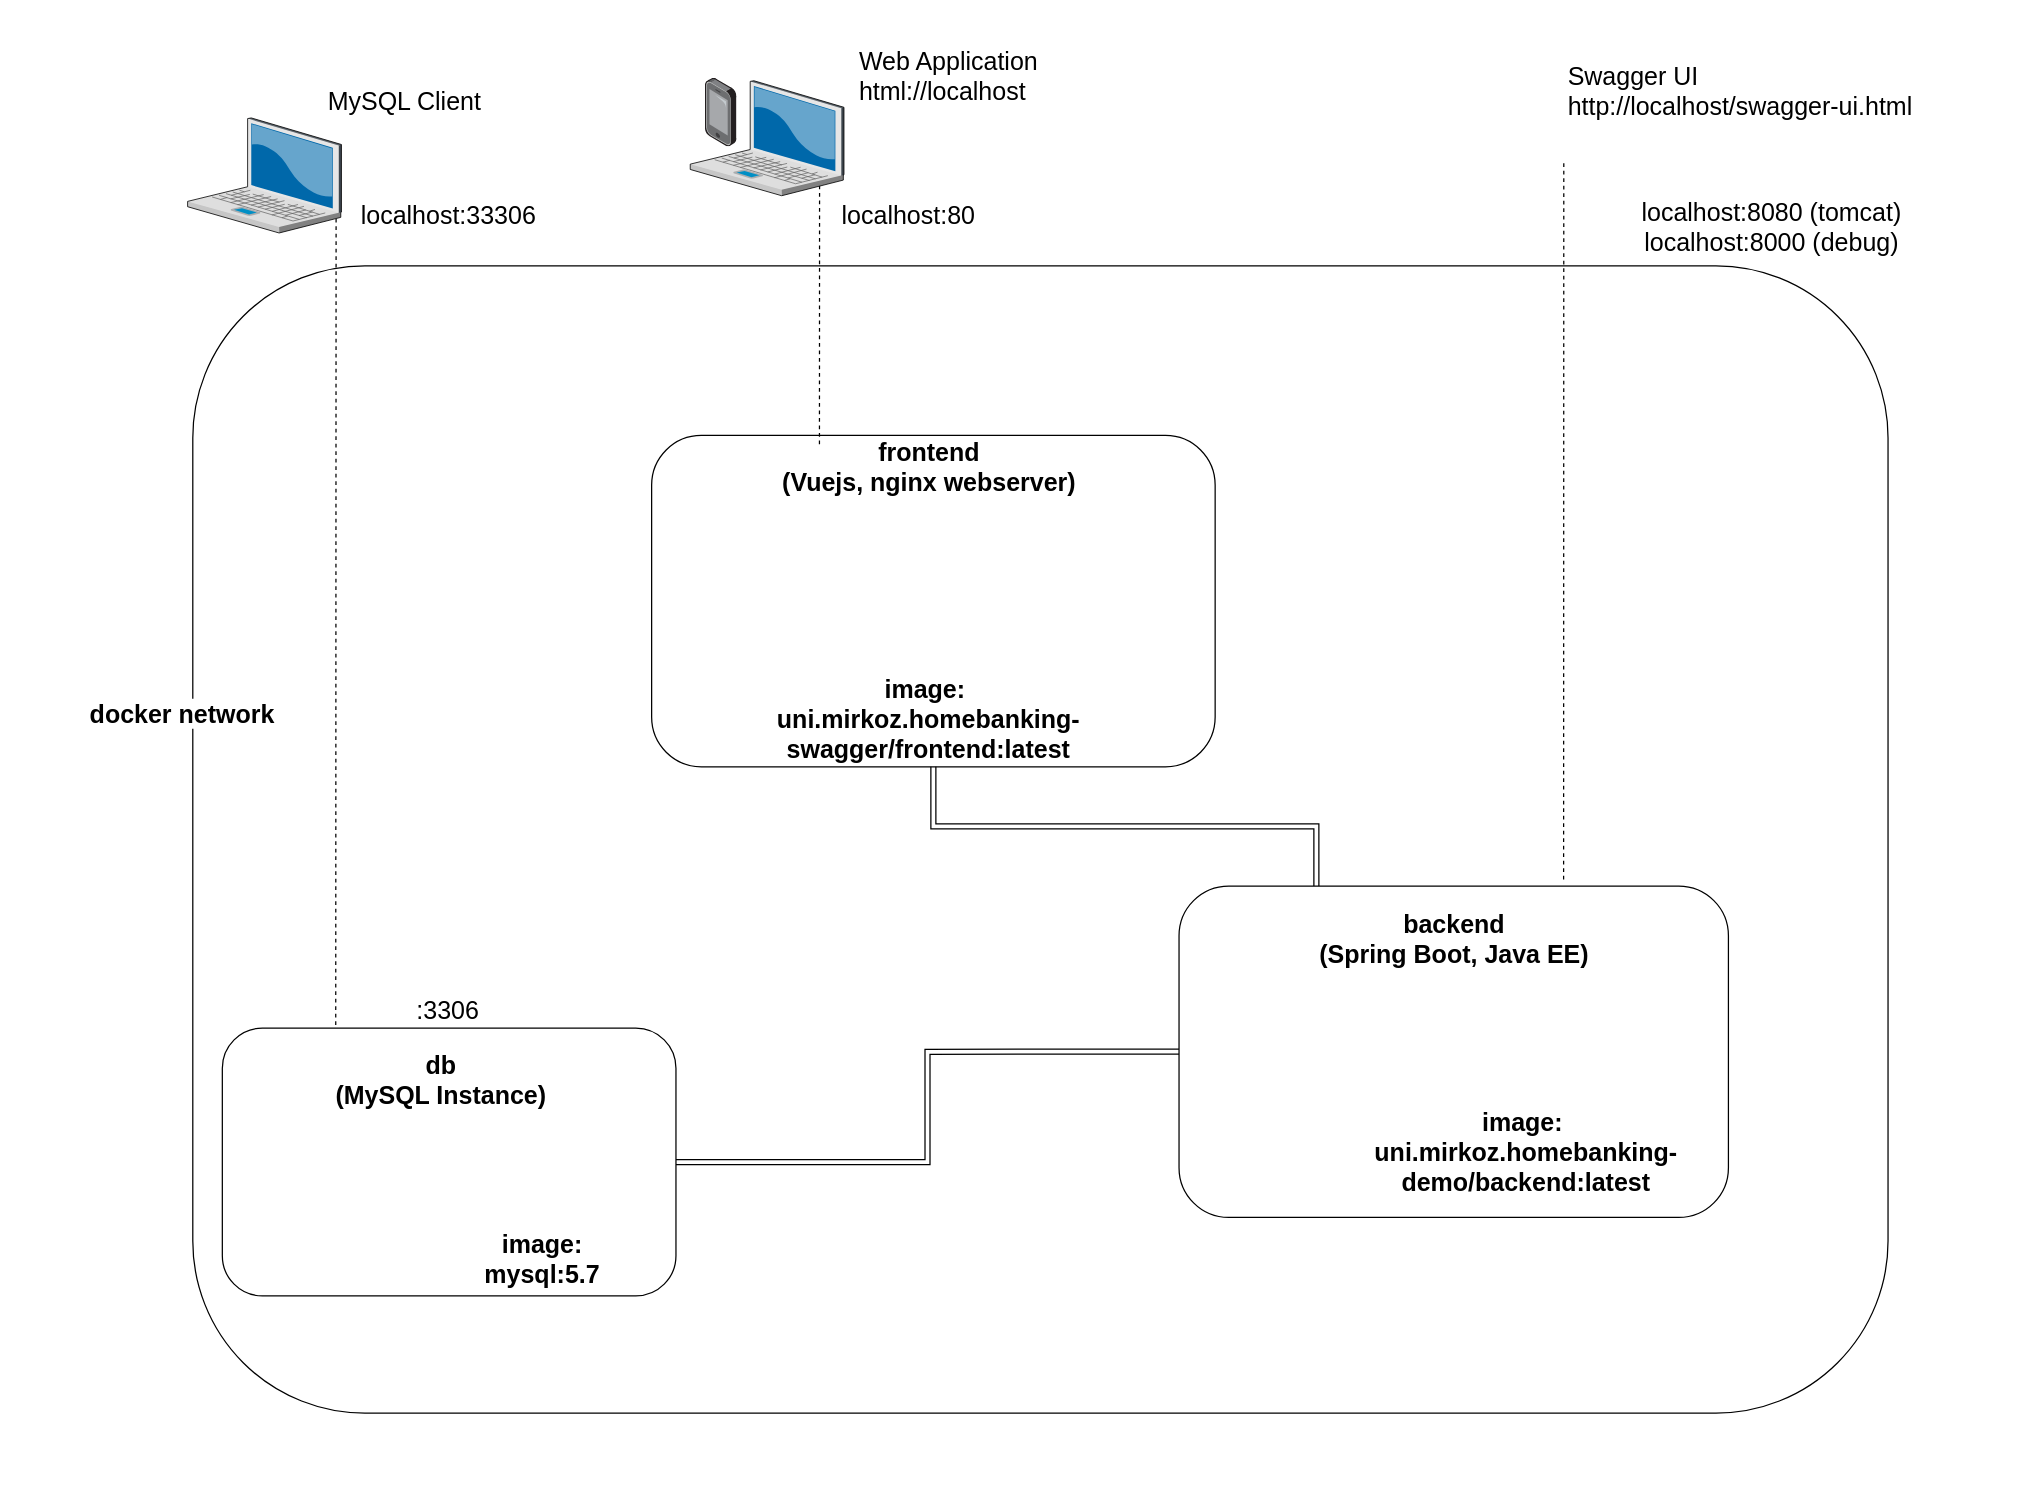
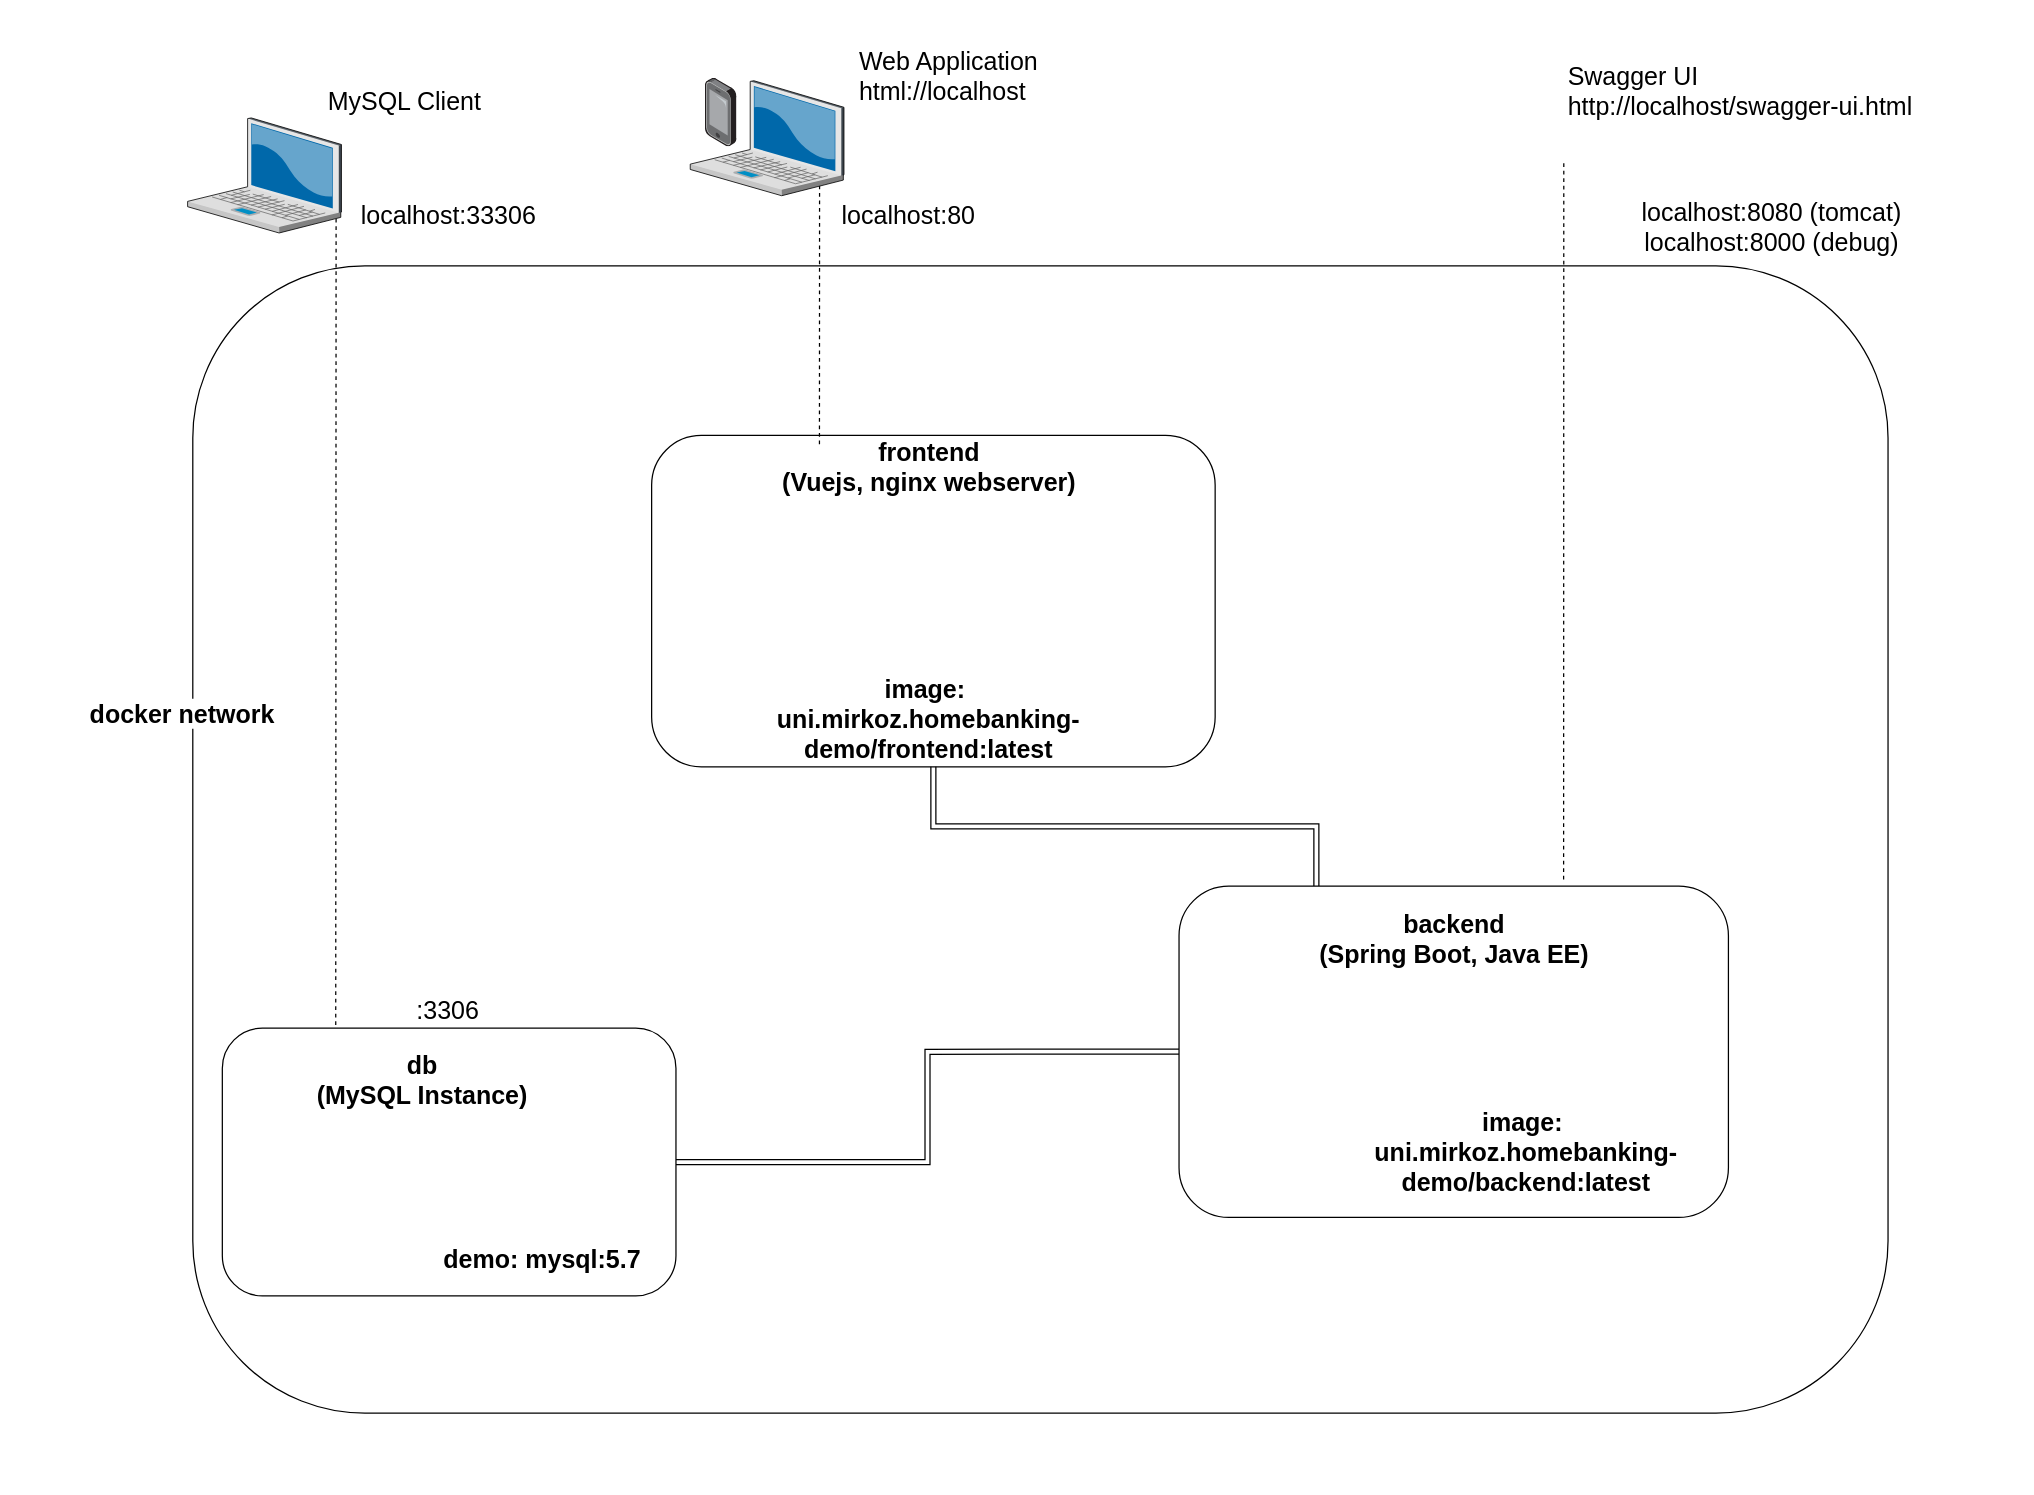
(929, 718) -> (929, 718)
(442, 1079) -> (423, 1079)
(543, 1258) -> (543, 1258)
